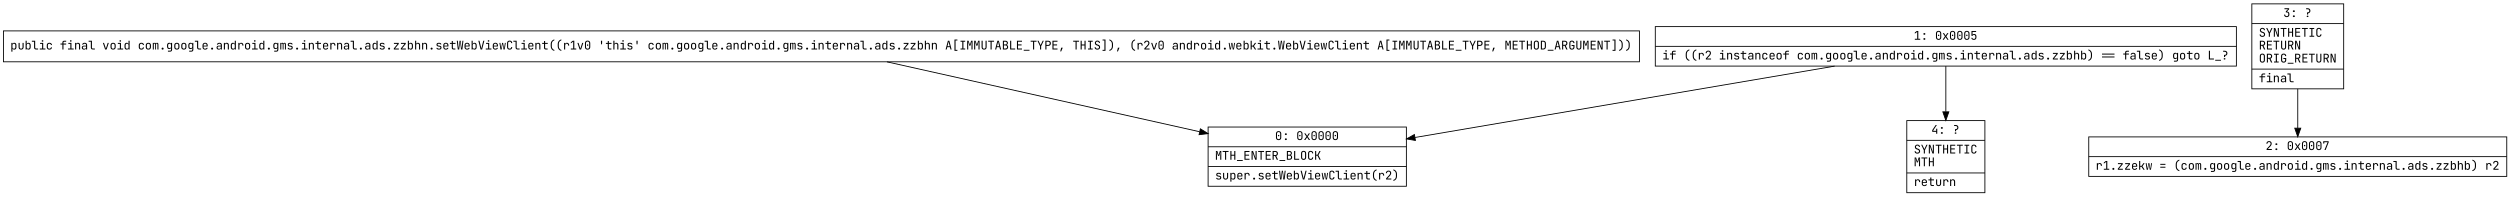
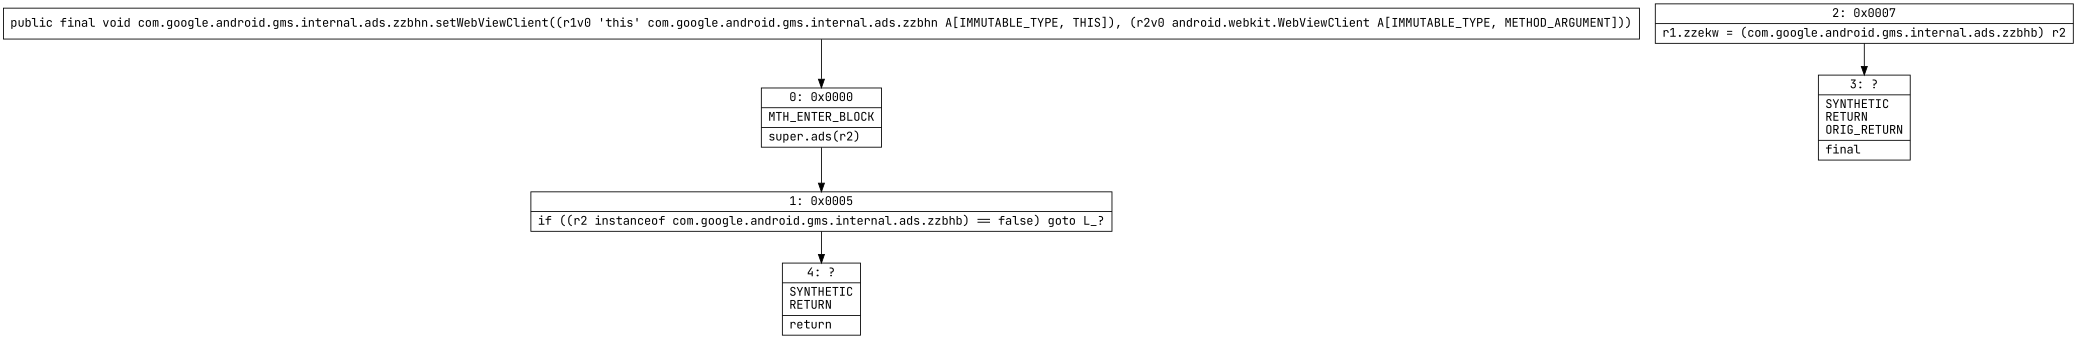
(1625, 102) -> (821, 165)
(2298, 109) -> (1864, 55)
(1924, 163) -> (811, 305)
(1307, 176) -> (815, 137)
